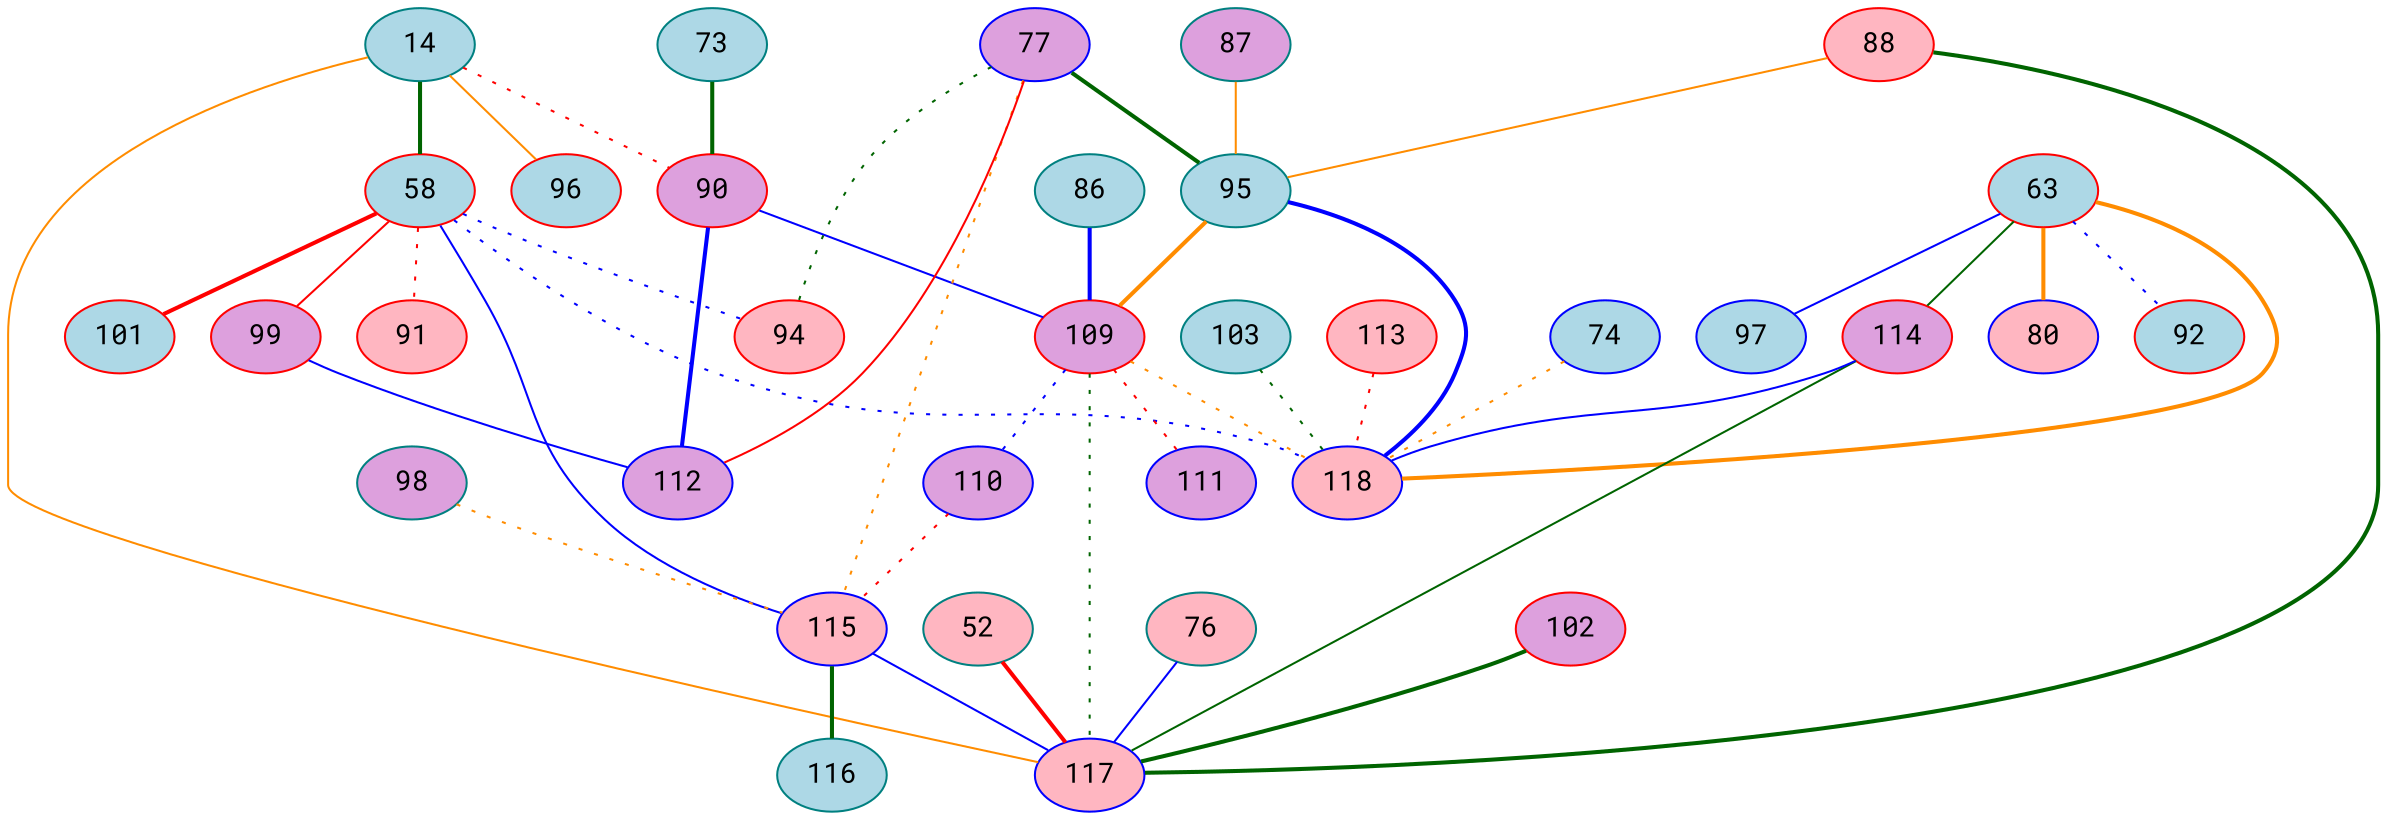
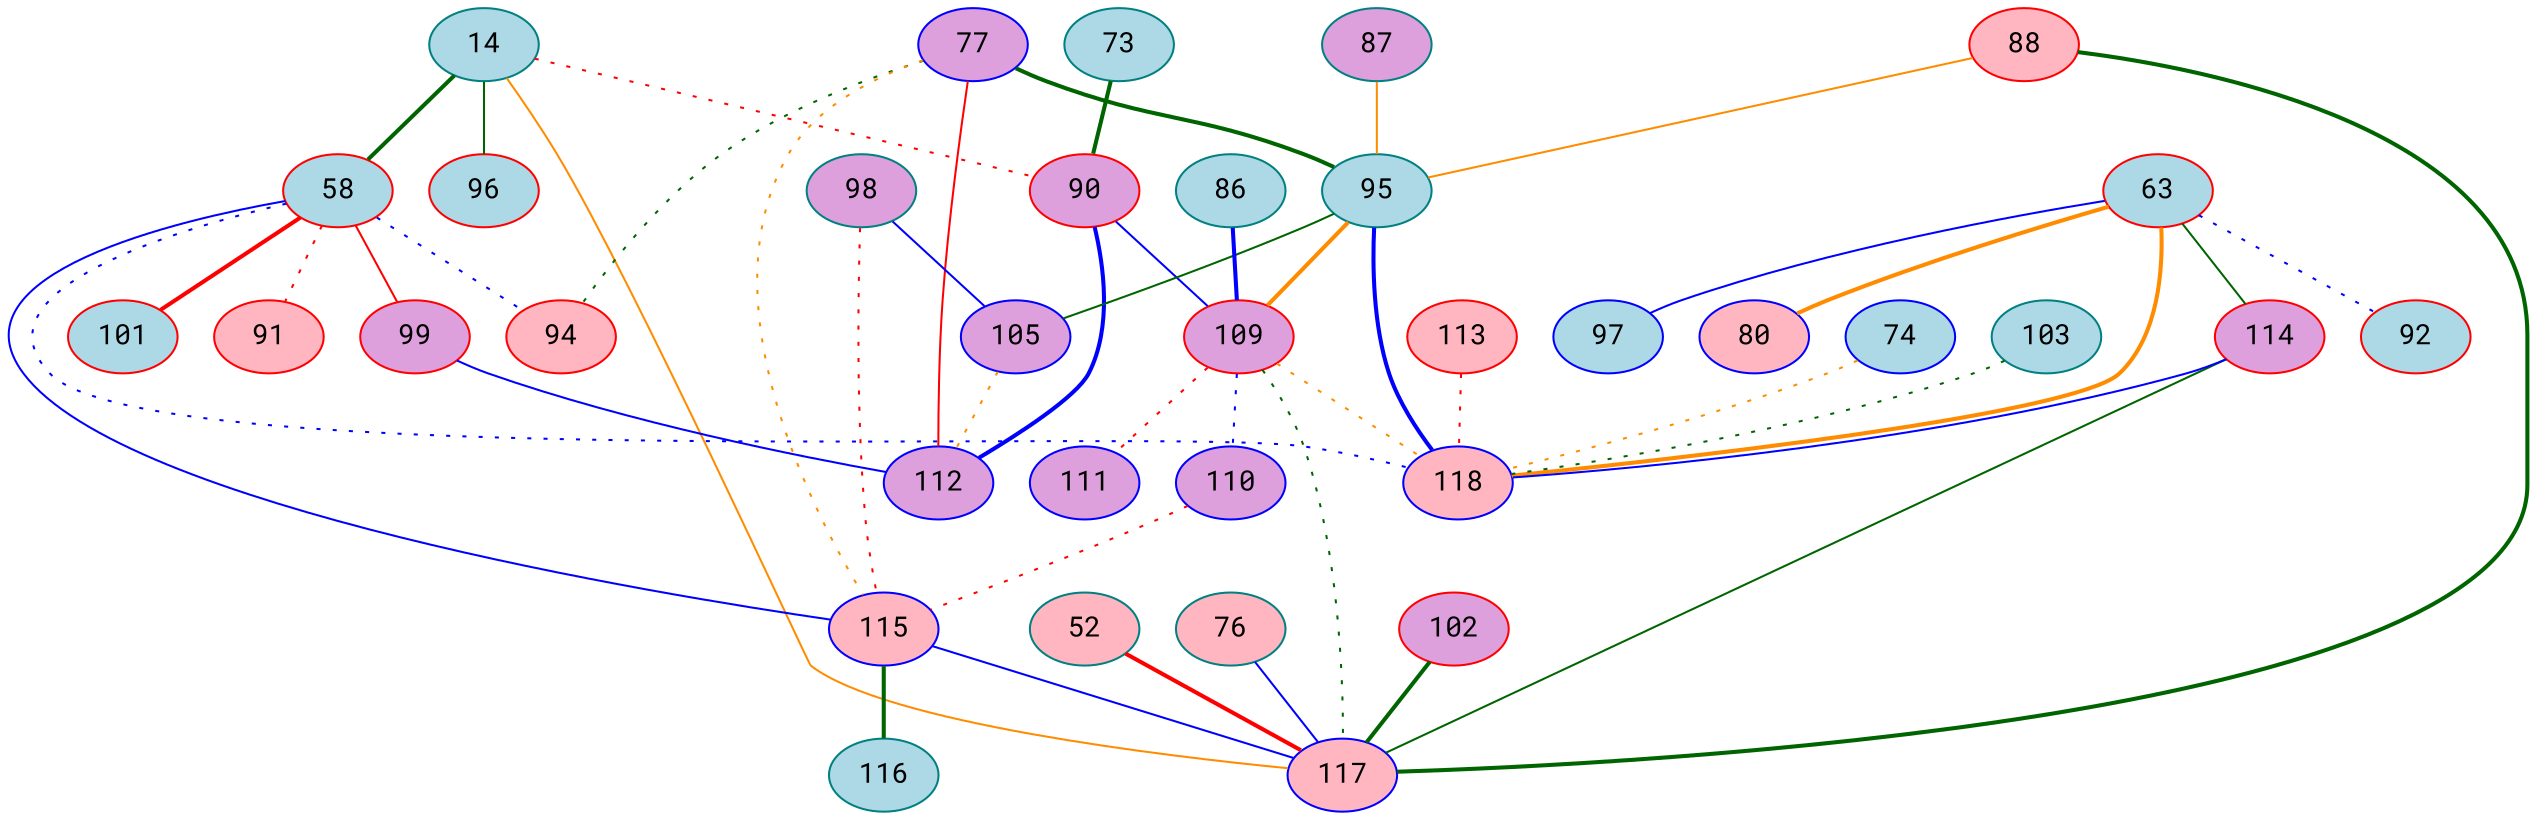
(493, 117) -> (484, 118)
none -> (1016, 337)
(618, 562) -> (860, 411)
